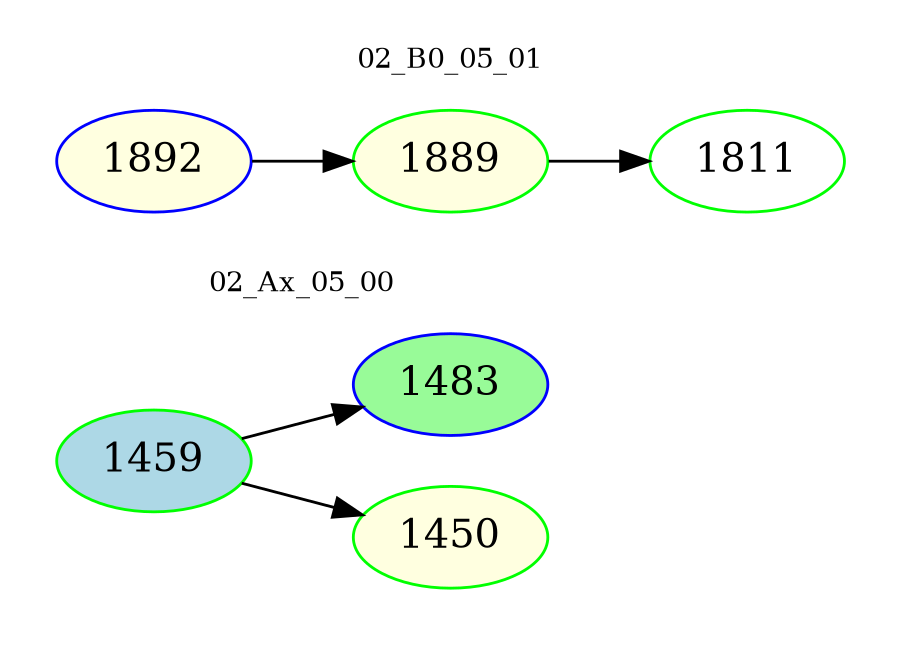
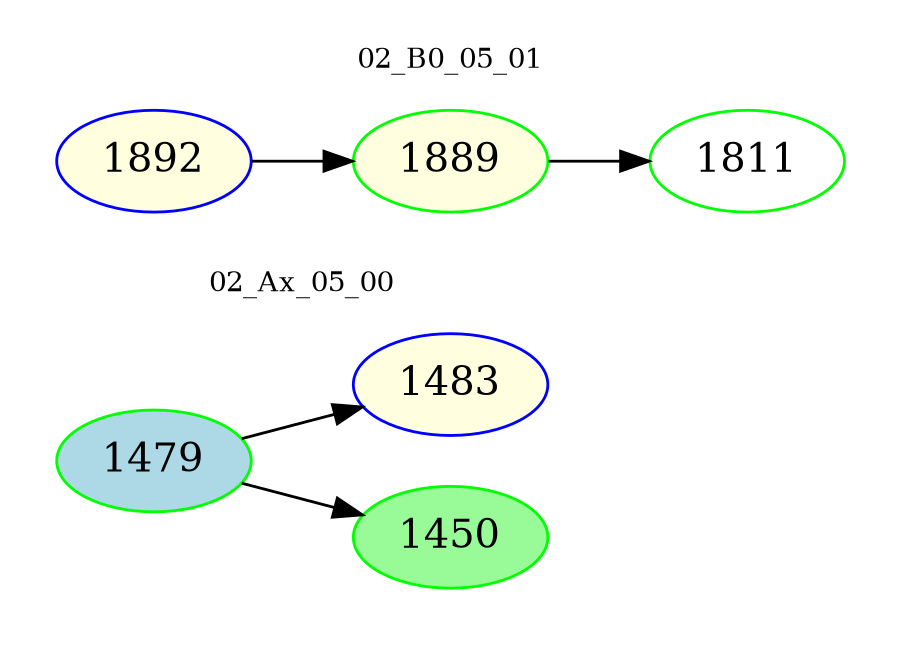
(451, 385) -> (451, 385)
(154, 461) -> (154, 461)
(451, 537) -> (451, 537)
